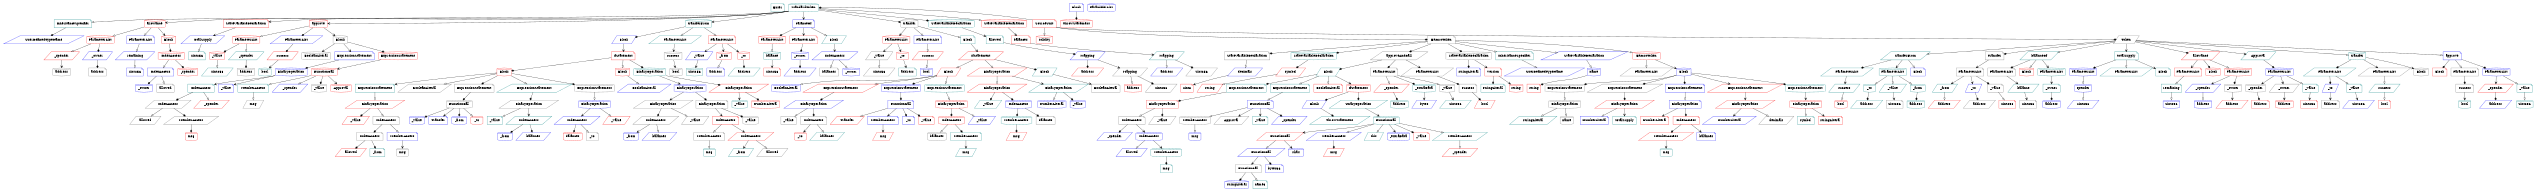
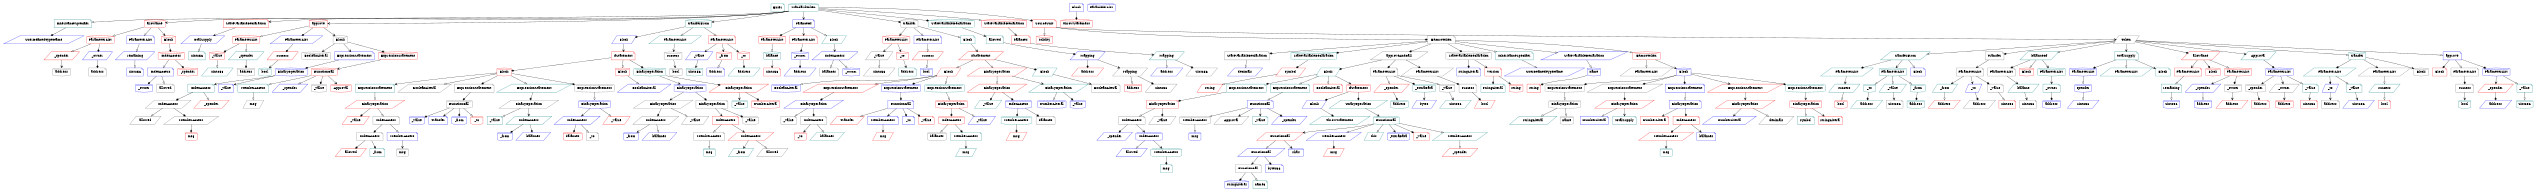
(927, 10) -> (925, 10)
(1585, 37) -> (1585, 37)
(1187, 88) -> none
